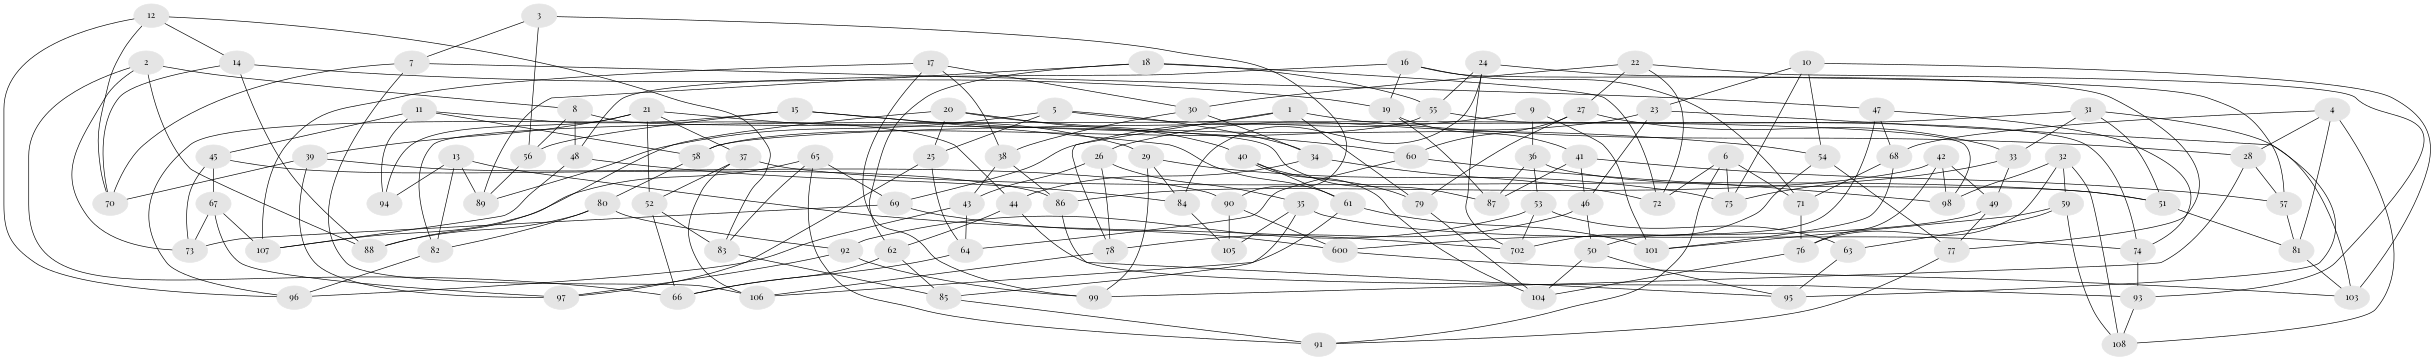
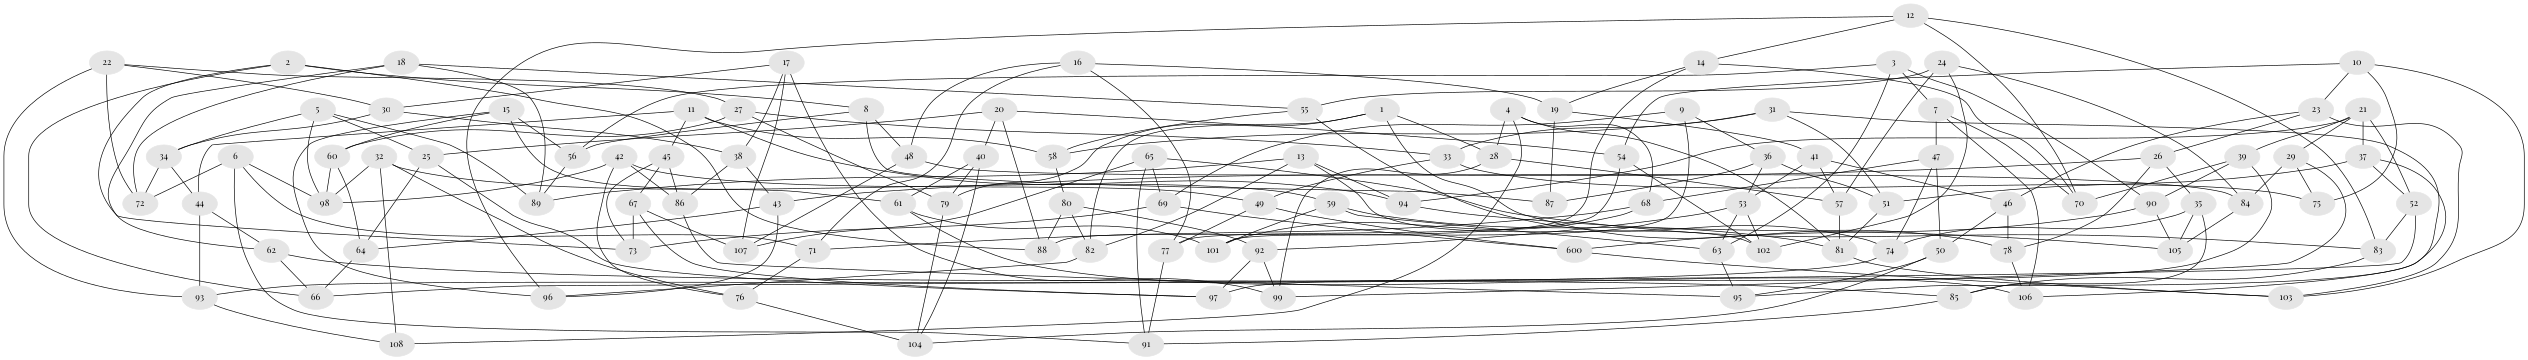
none -> (1846, 159)
(1727, 178) -> (280, 180)
(1536, 180) -> (1779, 180)
none -> (1789, 231)
(1518, 251) -> (1764, 251)
(2081, 278) -> (1585, 228)
